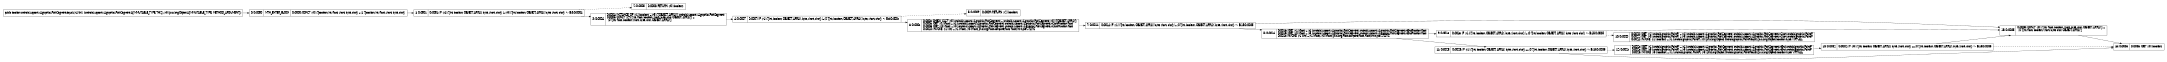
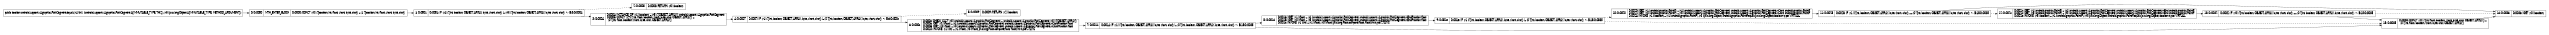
(1802, 29) -> (1992, 24)
(1440, 43) -> (1814, 14)
